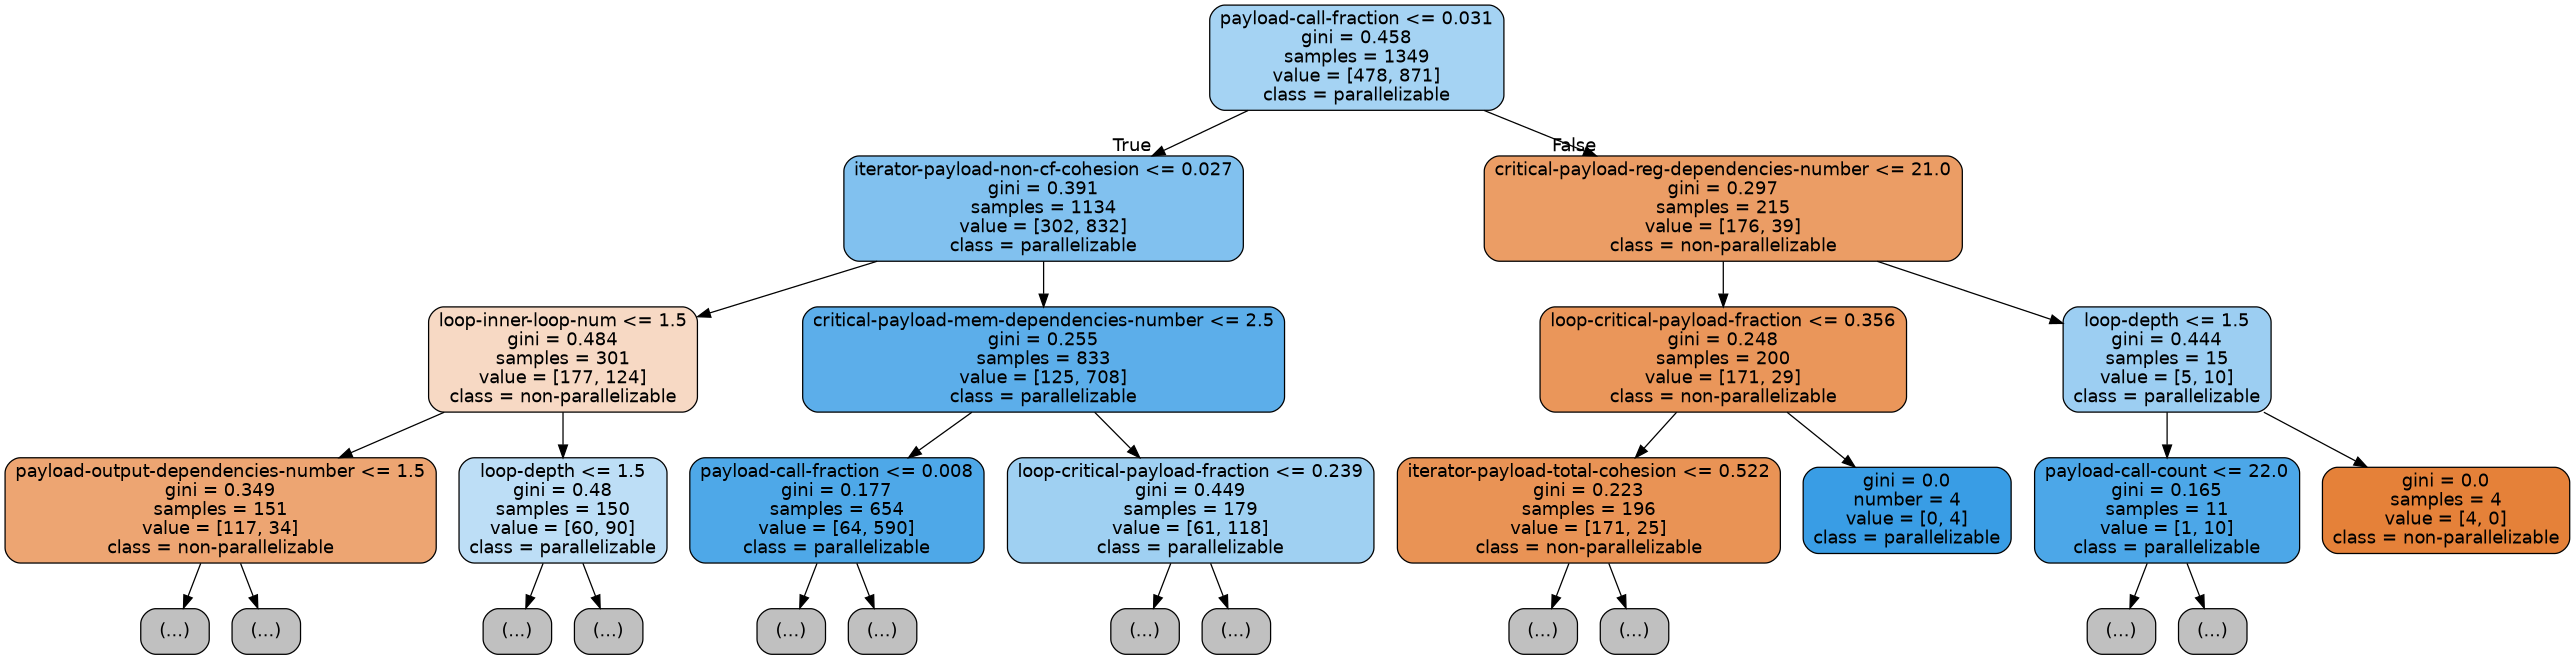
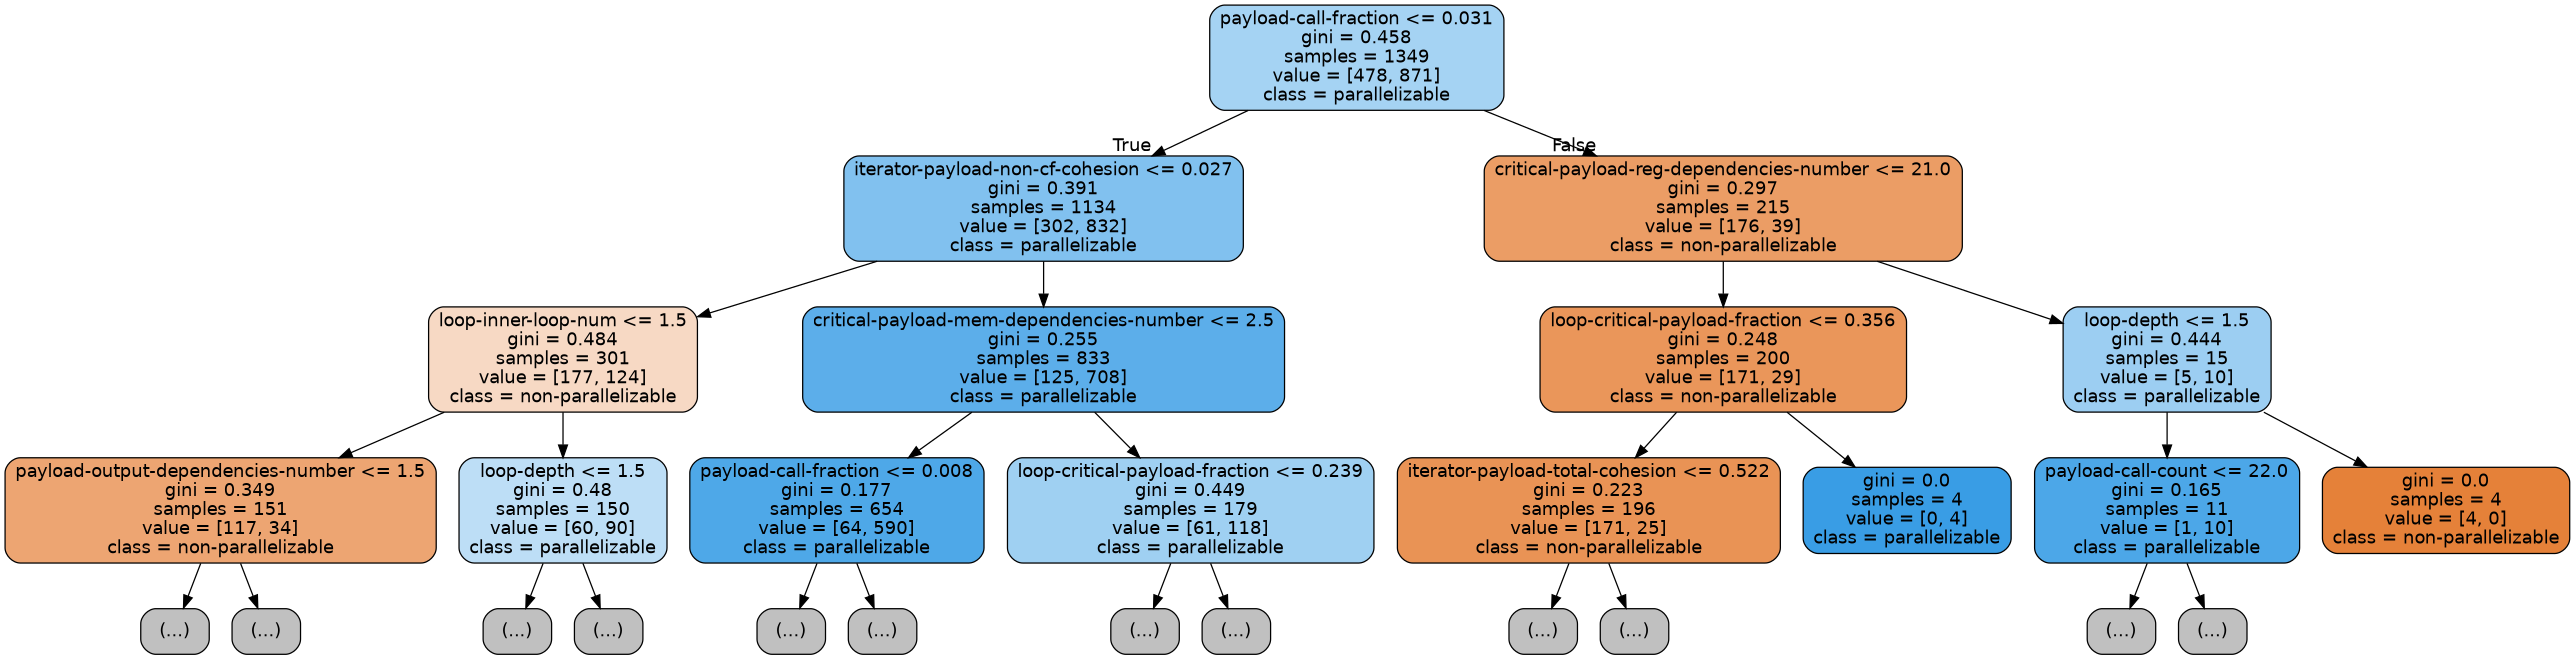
(1907, 510) -> (1907, 510)
